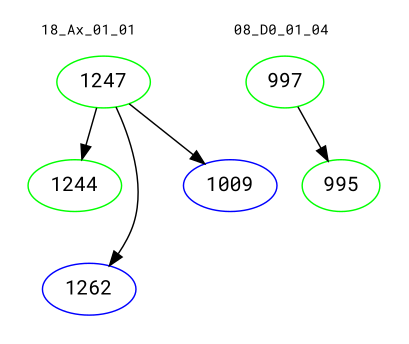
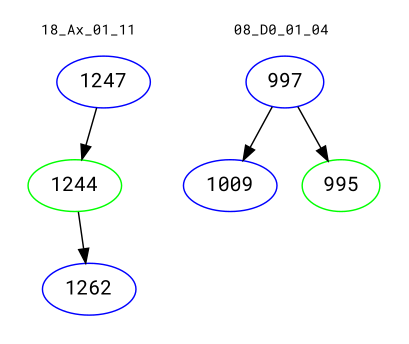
(89, 31) -> (89, 31)
(104, 82) -> (104, 82)
(285, 82) -> (285, 82)
(152, 122) -> (261, 127)
(137, 181) -> (81, 230)
